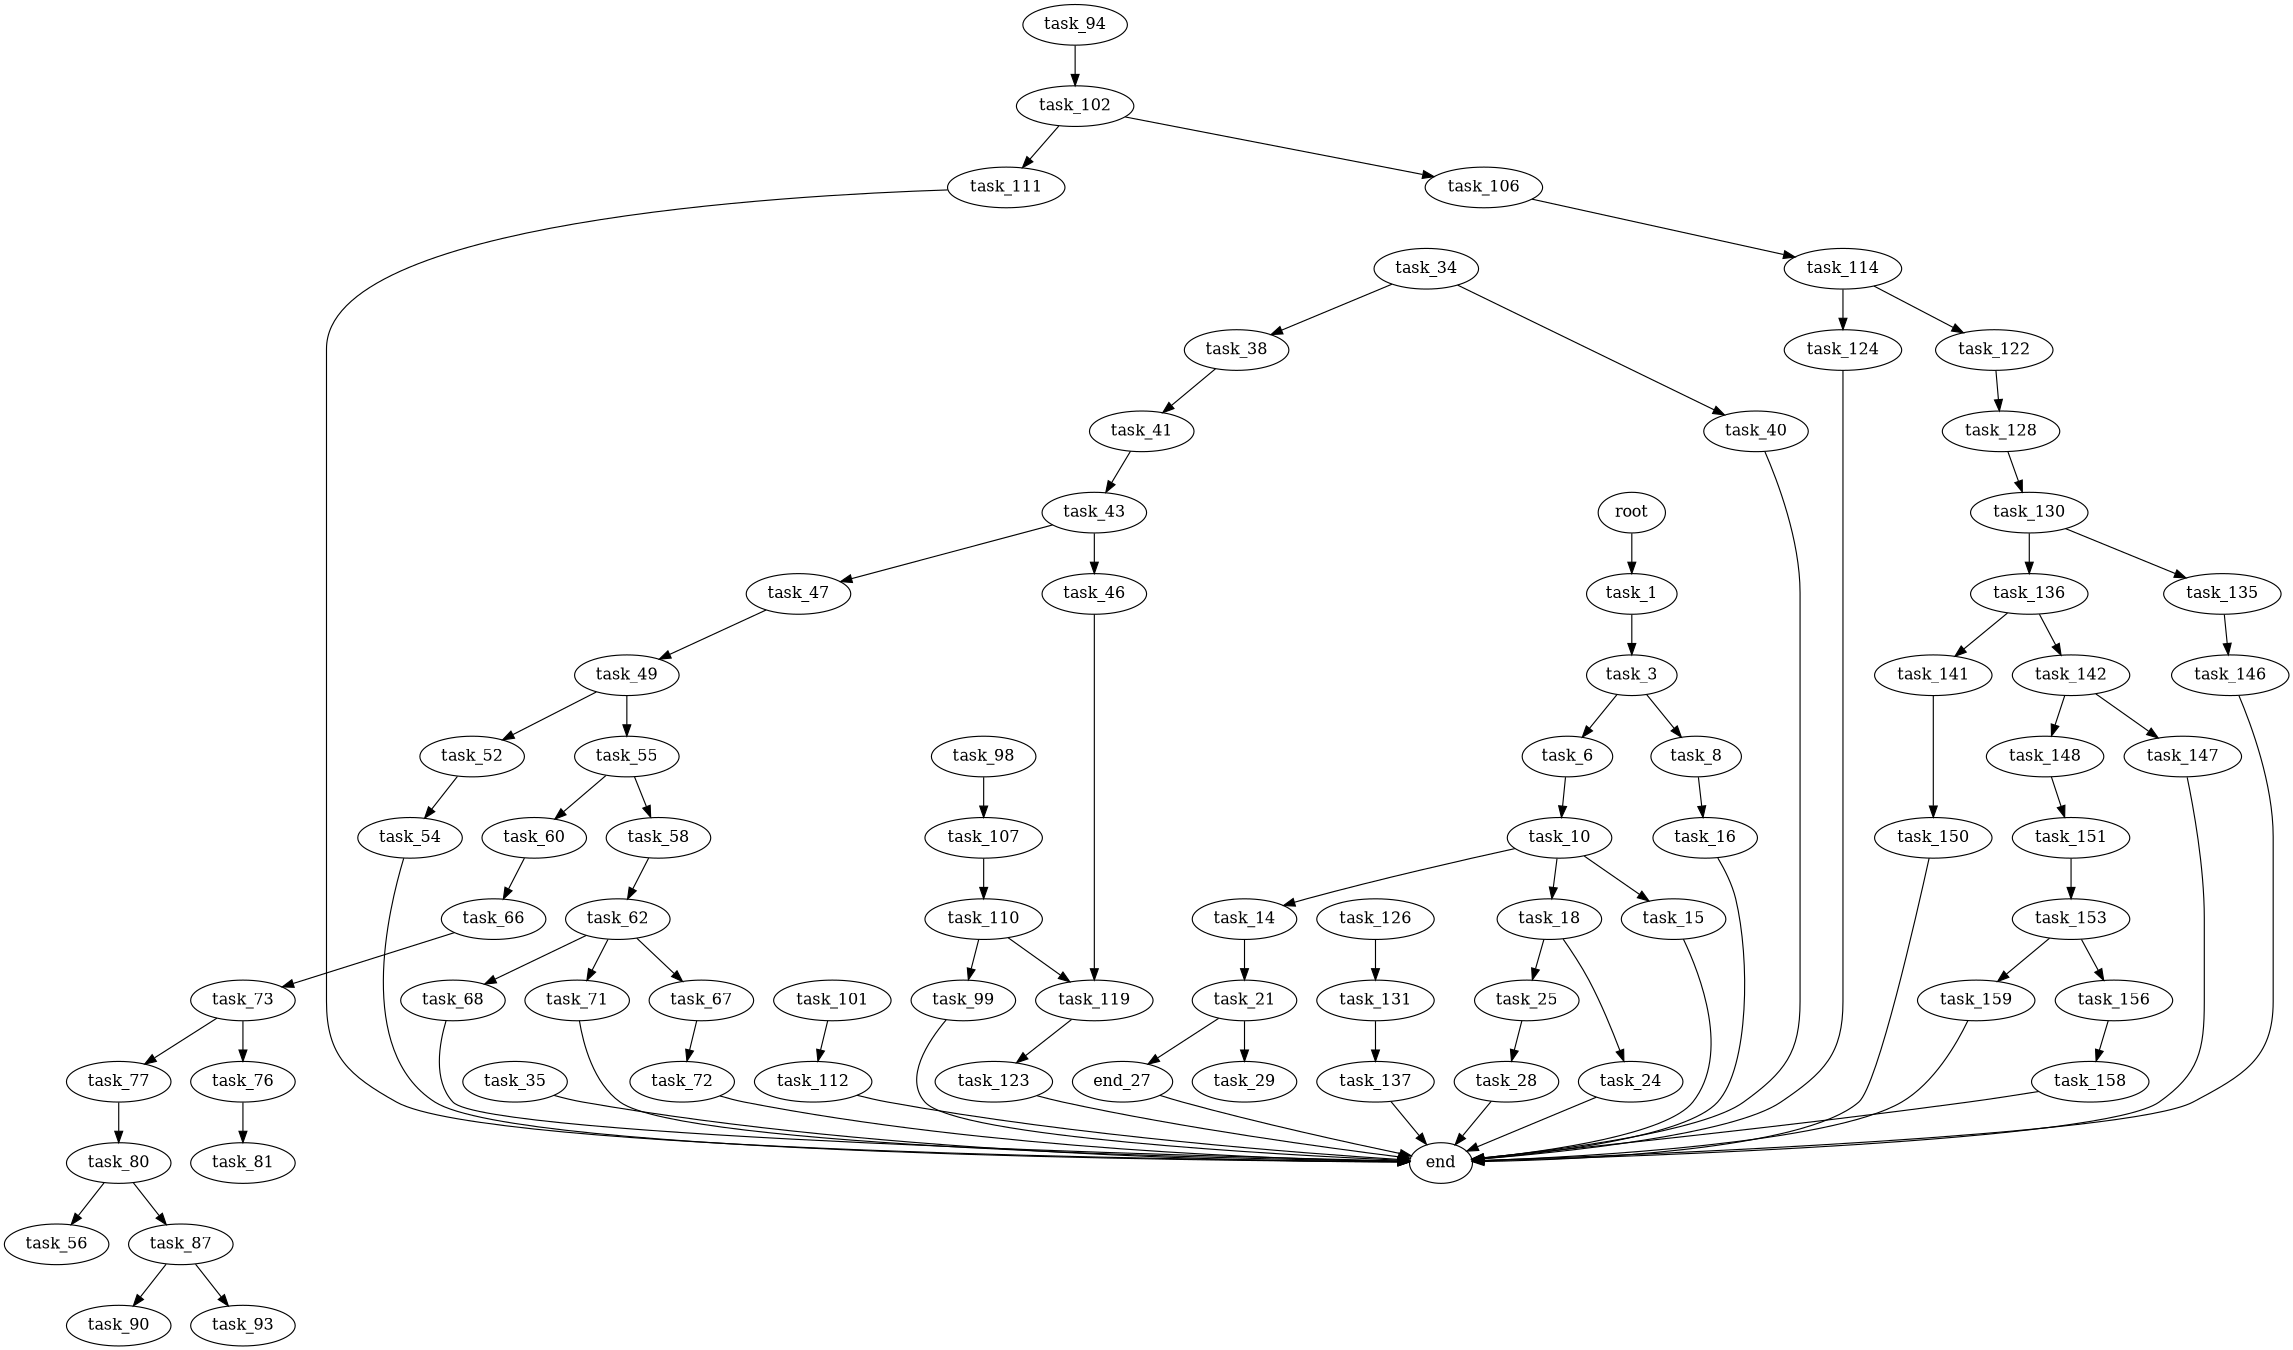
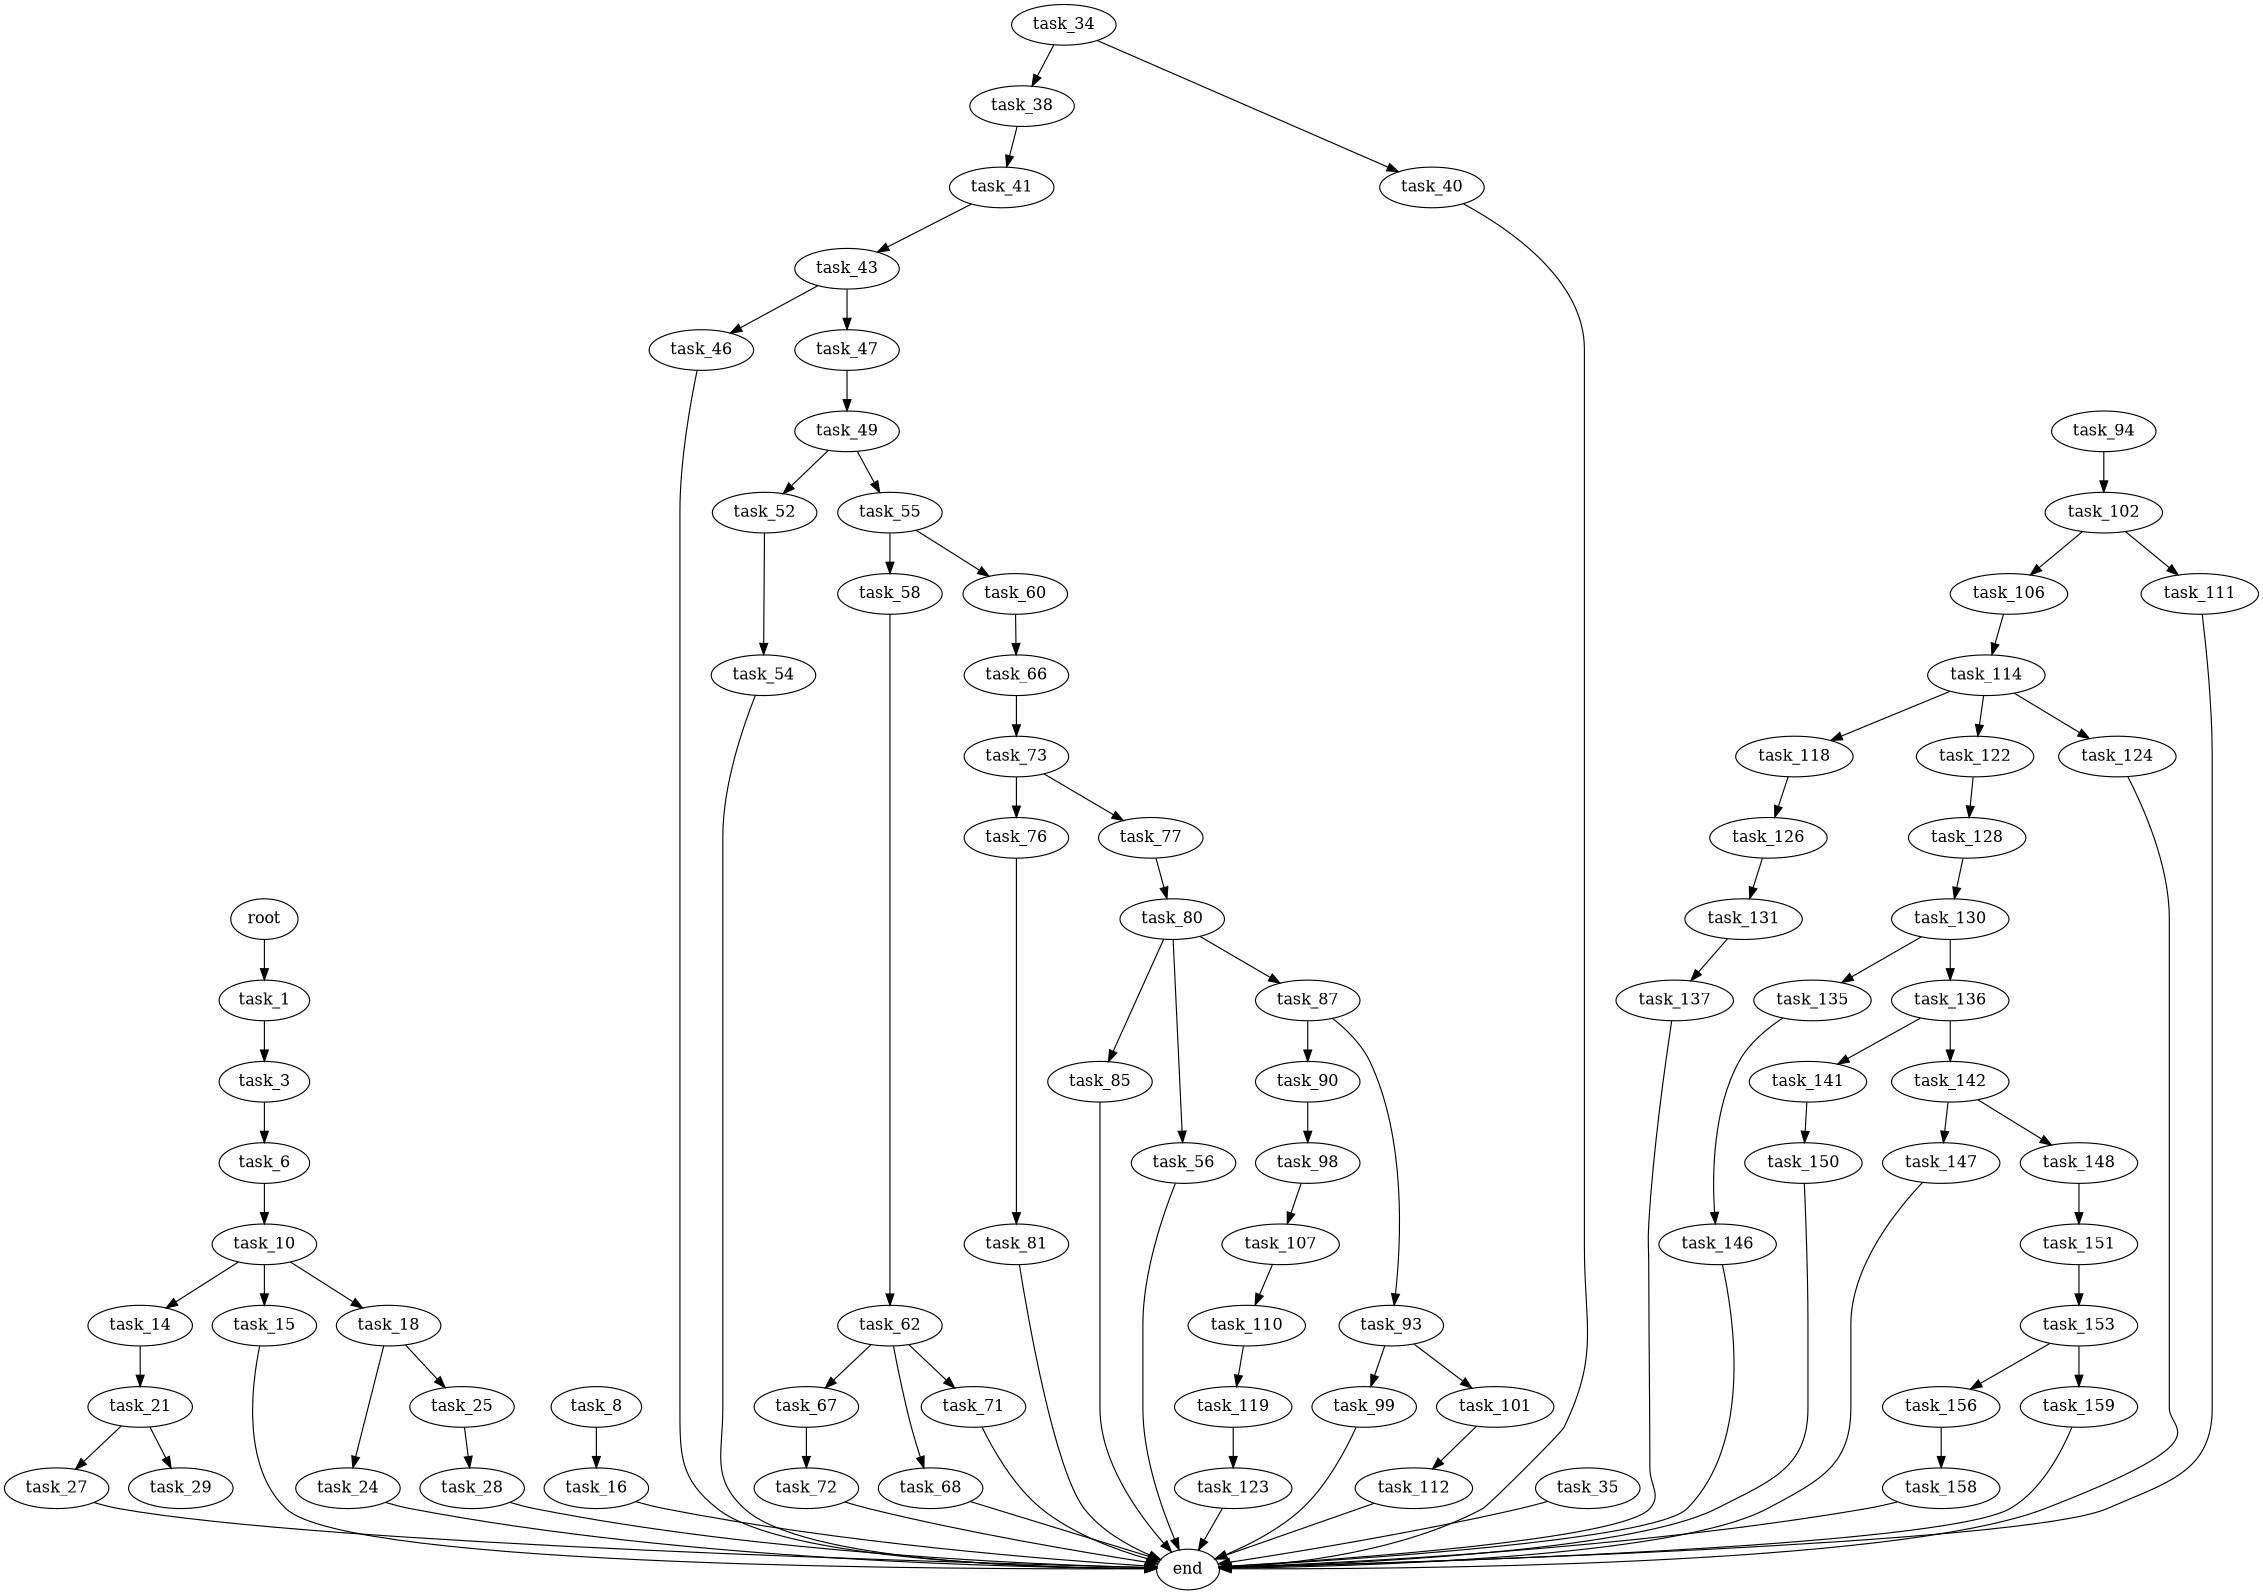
(1660, 712) -> none
none -> (1794, 757)
(1094, 792) -> (680, 1163)
(975, 954) -> (1380, 1361)
none -> (1100, 1082)
(1123, 1082) -> (57, 1488)
none -> (1308, 1117)
none -> (1143, 1361)
none -> (1438, 1363)
none -> (1053, 1429)
